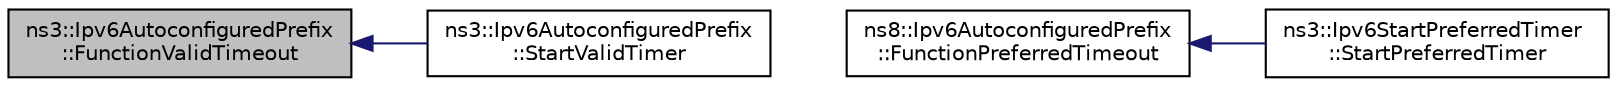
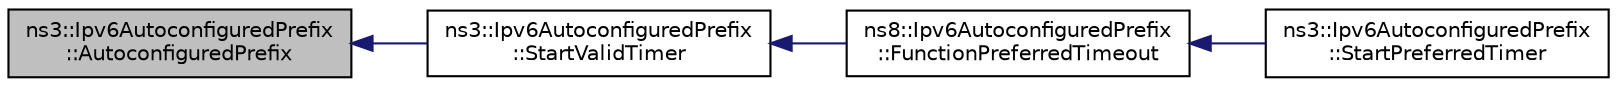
(180, 43) -> (180, 43)
none -> (819, 43)
(1437, 43) -> (1437, 43)
